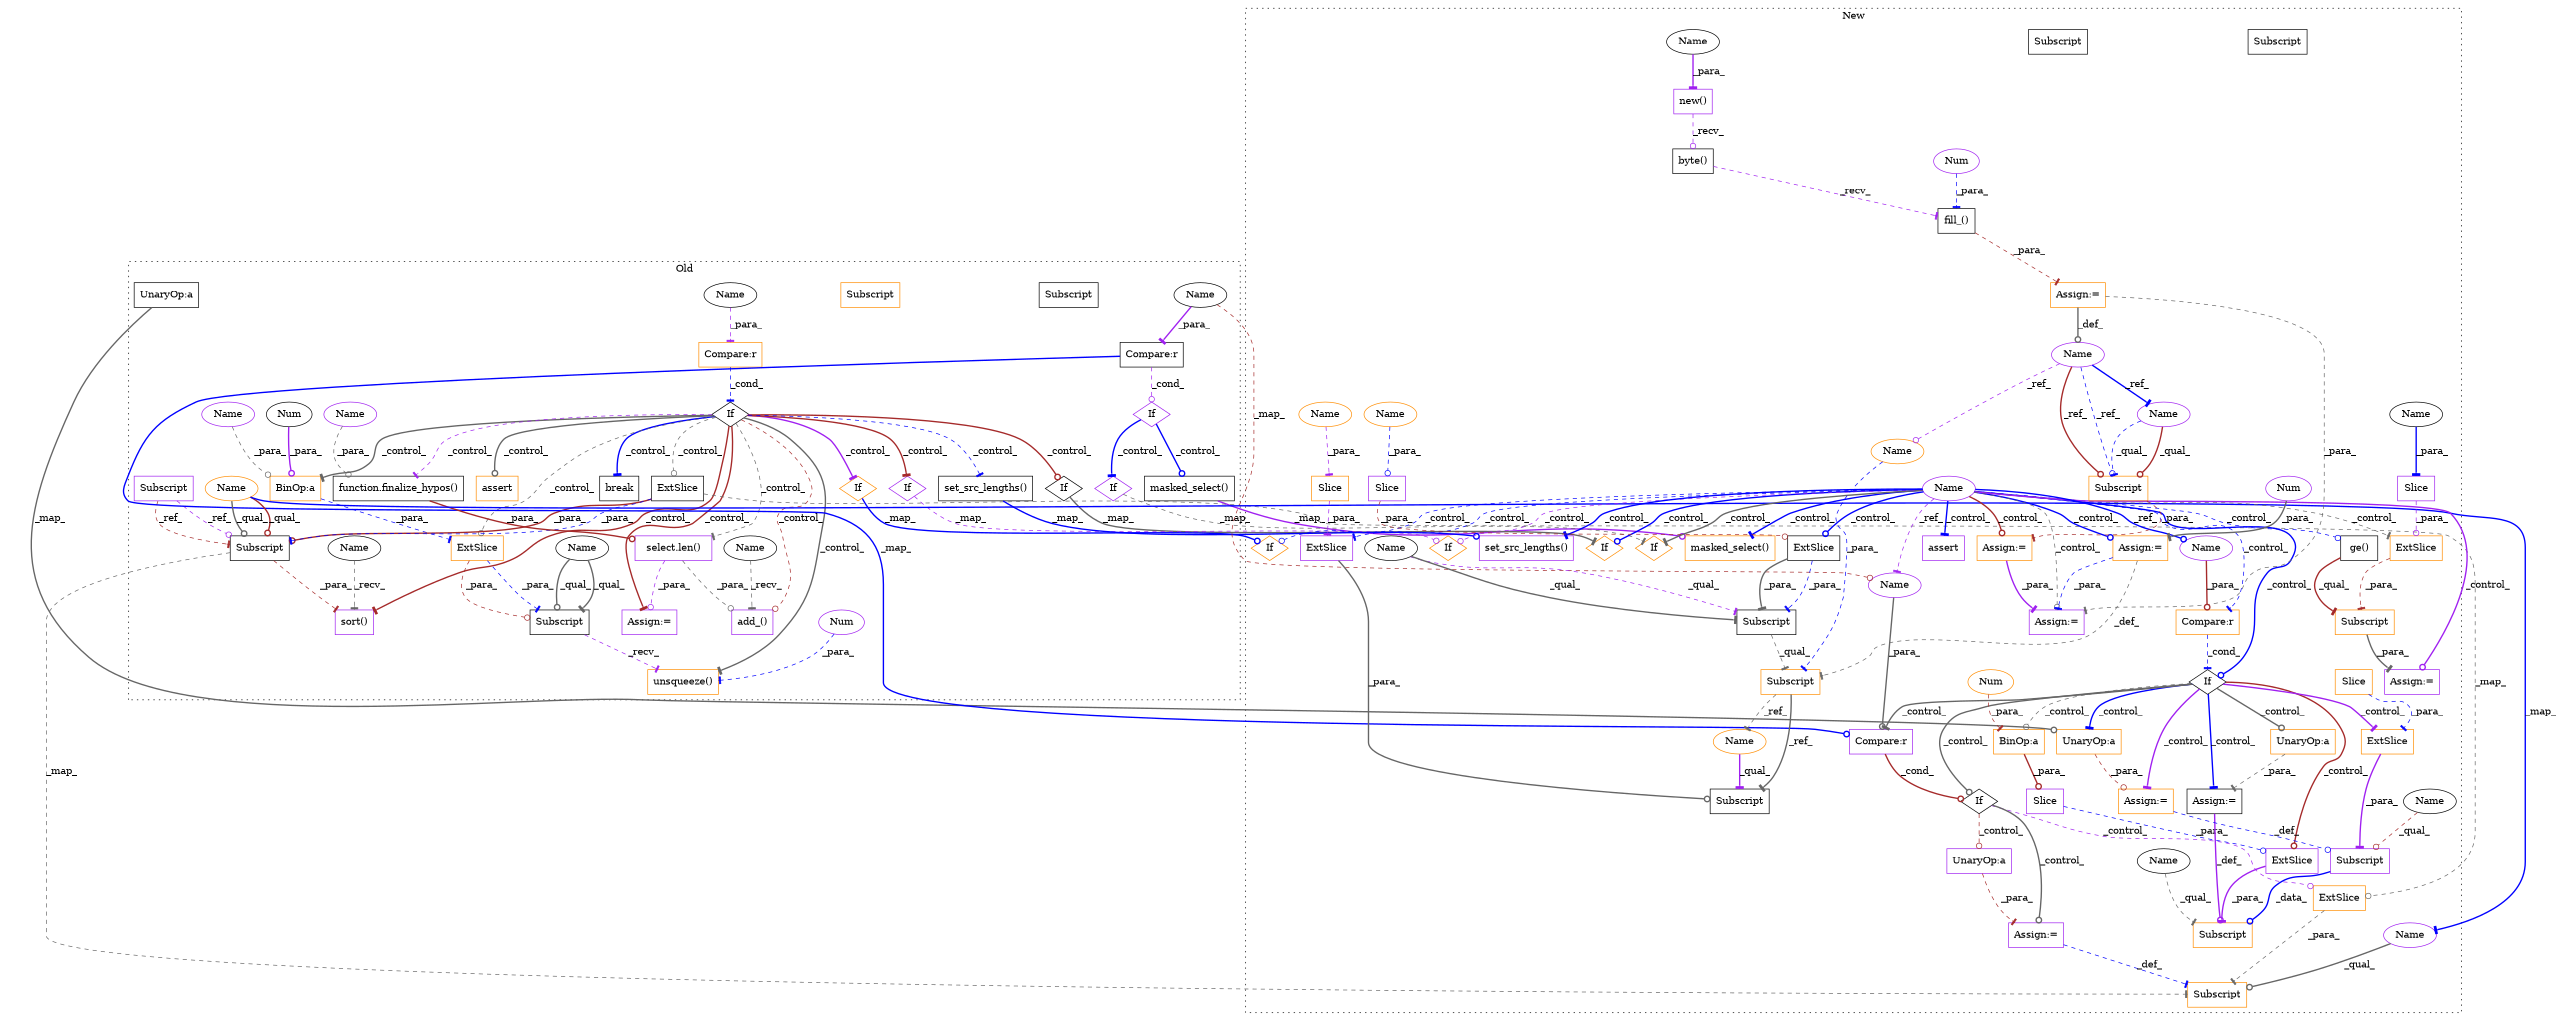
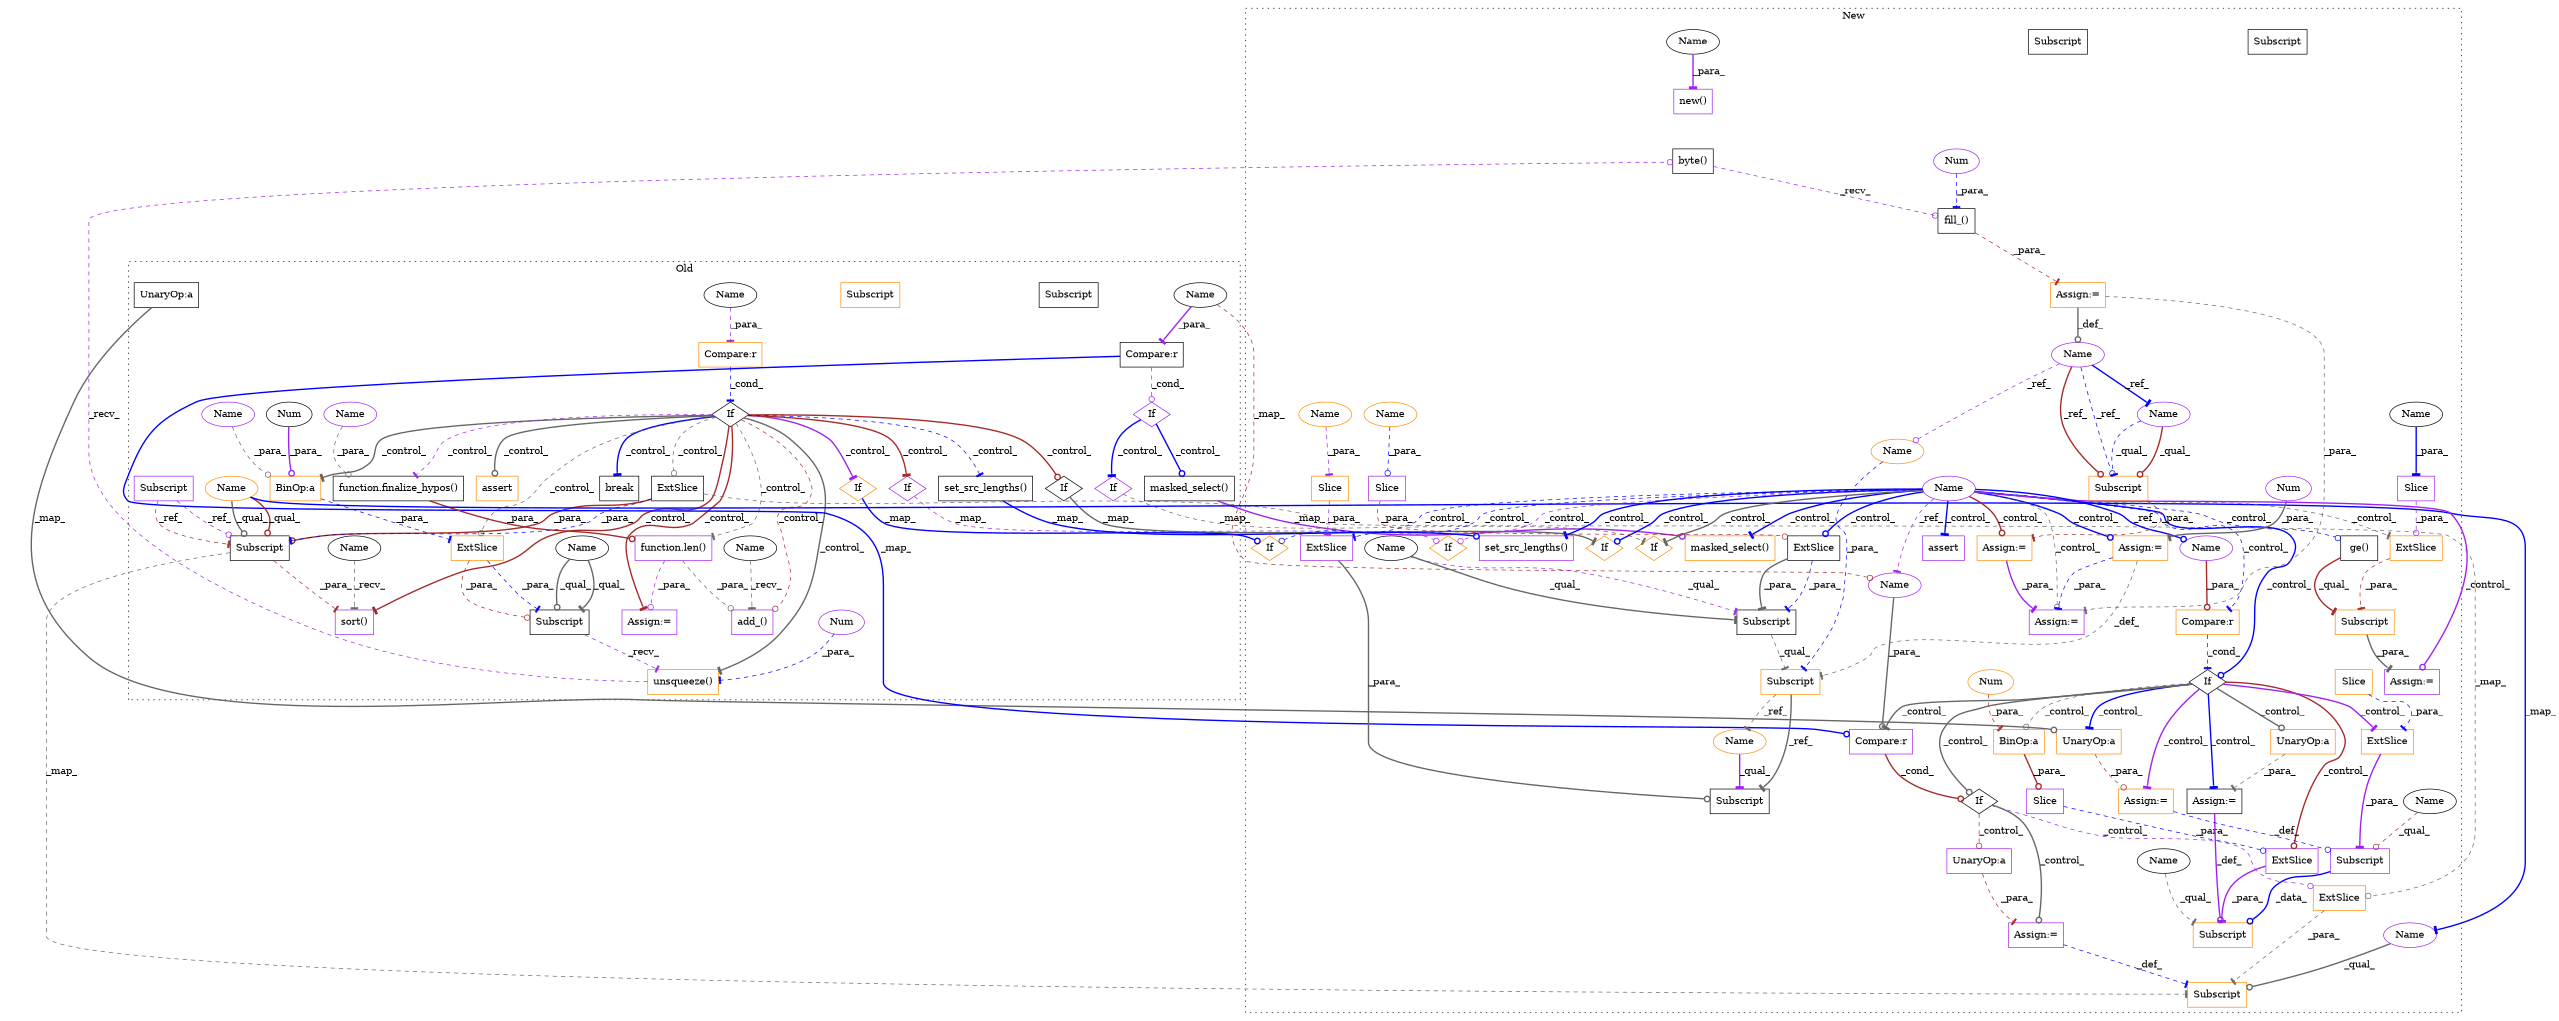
(1693, 129) -> (442, 188)
(1824, 191) -> (1824, 191)
(673, 548) -> (673, 548)
